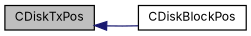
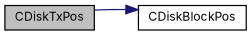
(122, 26) -> (110, 10)
